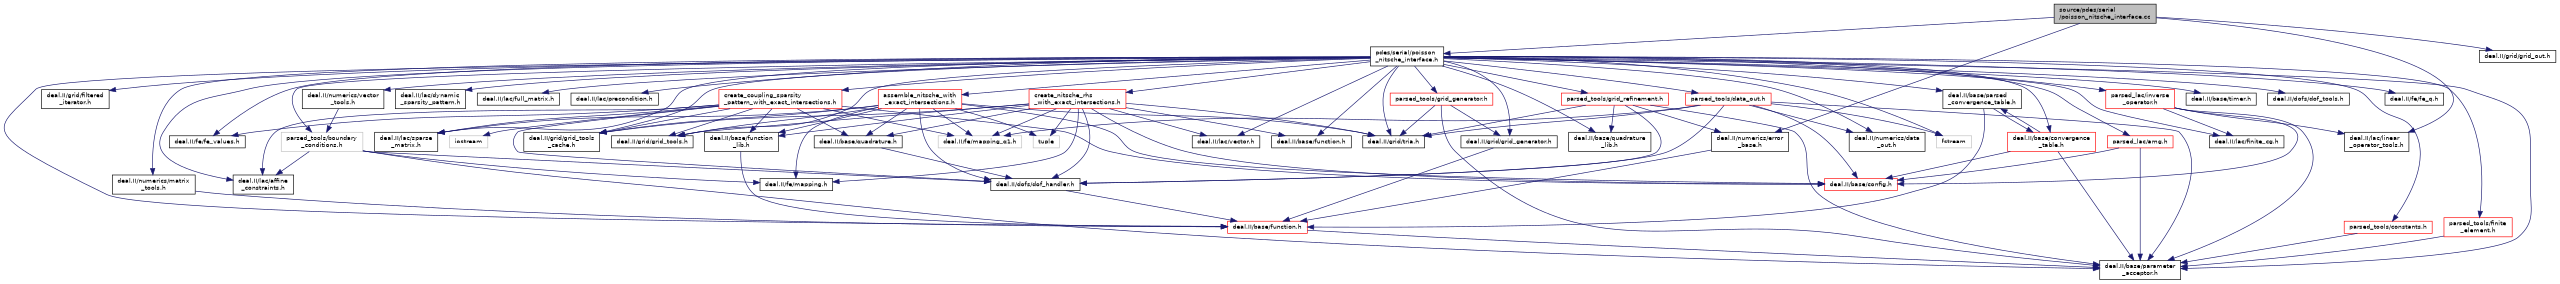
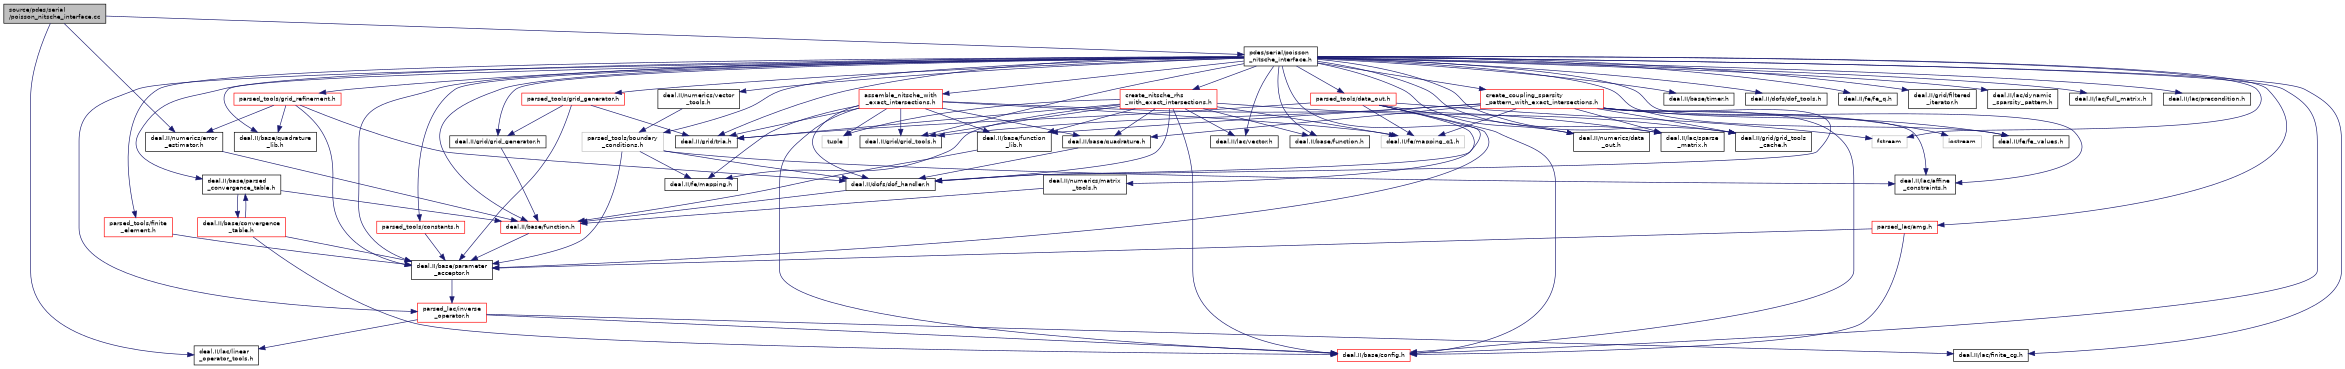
(2518, 56) -> none
(1759, 60) -> (2317, 143)
(1535, 115) -> none
(742, 118) -> none
(1750, 142) -> (184, 142)
(2311, 167) -> (452, 288)
